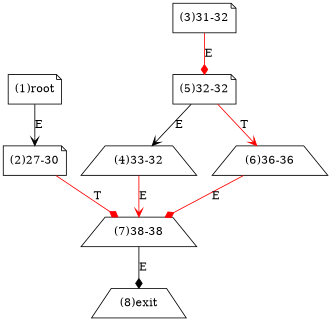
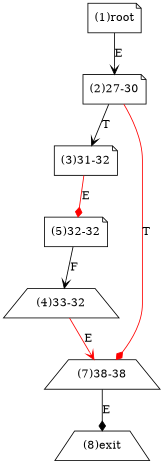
none -> (102, 121)
(179, 125) -> (74, 268)
(270, 161) -> none
